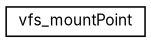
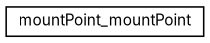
(76, 22) -> (105, 22)
